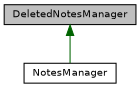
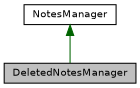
(70, 49) -> (70, 49)
